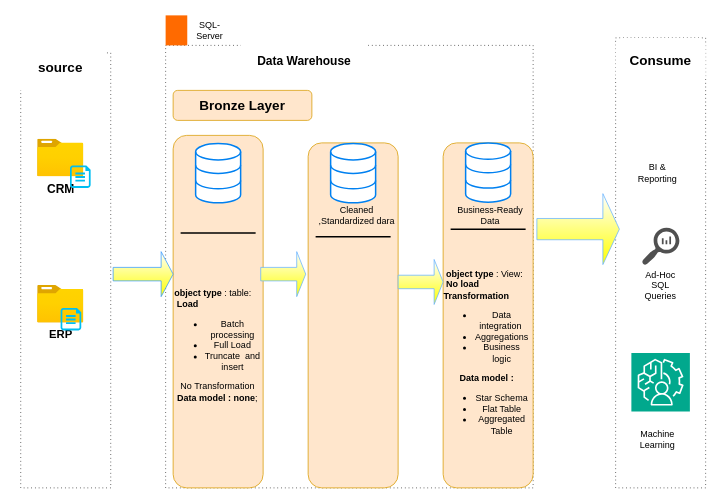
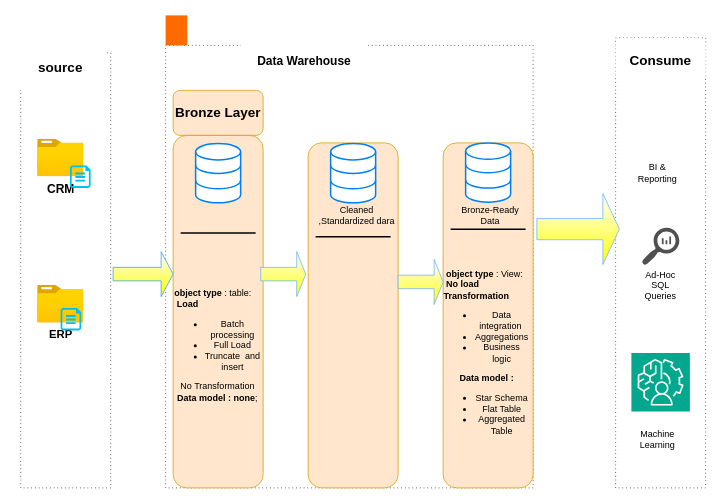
(210, 30) -> none
(242, 105) -> (218, 113)
(490, 216) -> (490, 216)
